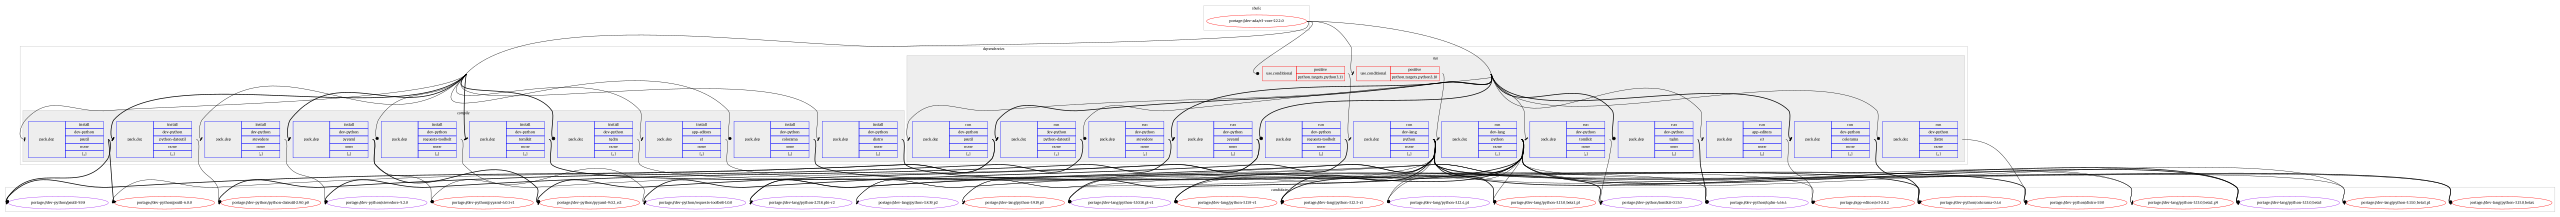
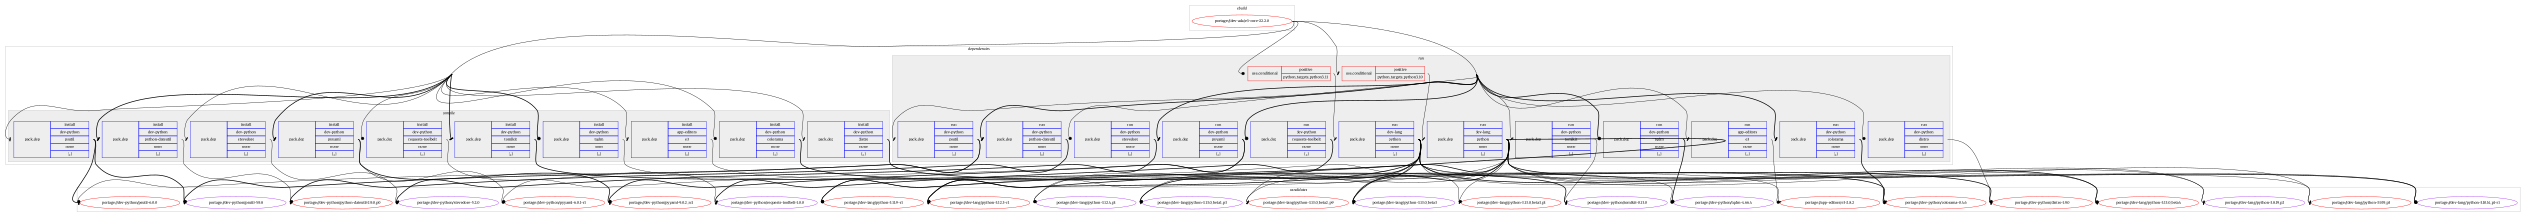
(802, 203) -> none
(1121, 203) -> (2467, 203)
(1546, 203) -> (1192, 203)
